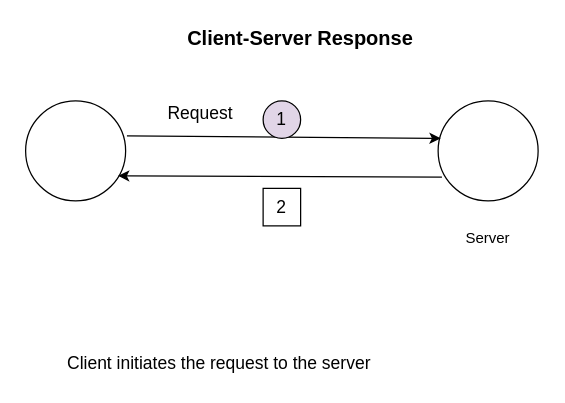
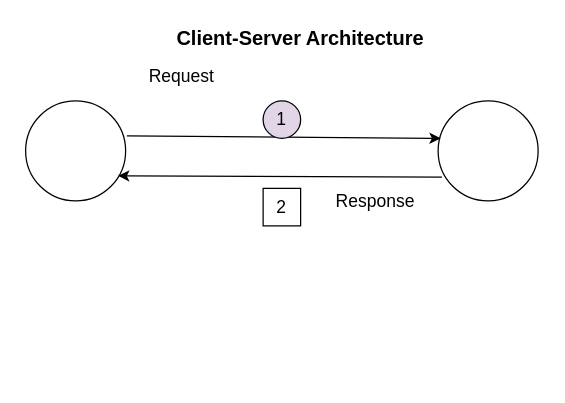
(301, 38) -> (301, 38)
(201, 113) -> (182, 76)
none -> (376, 201)
(488, 238) -> none
(219, 363) -> none
